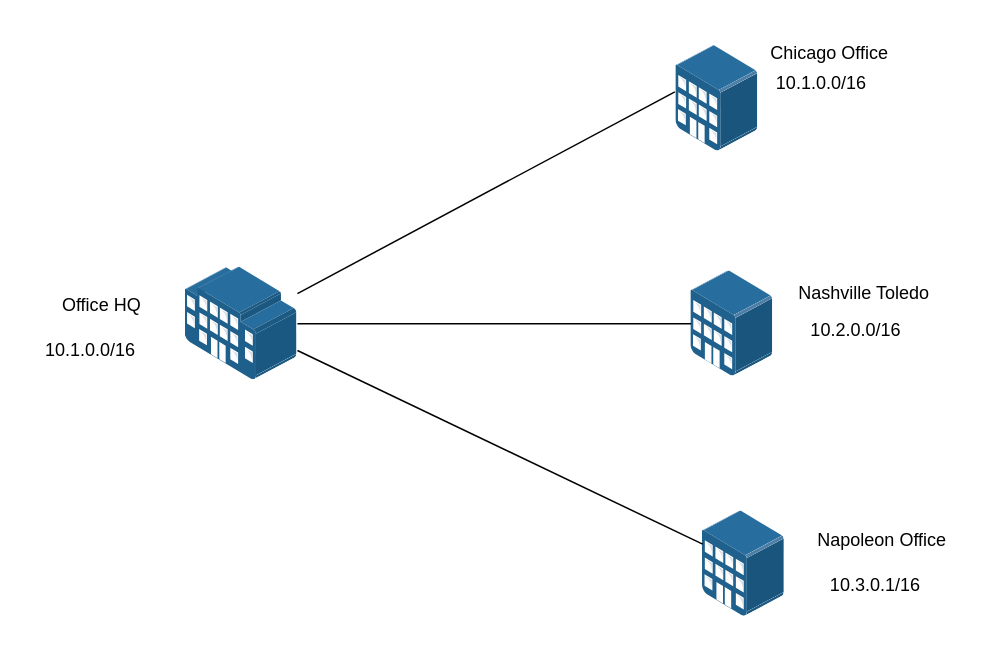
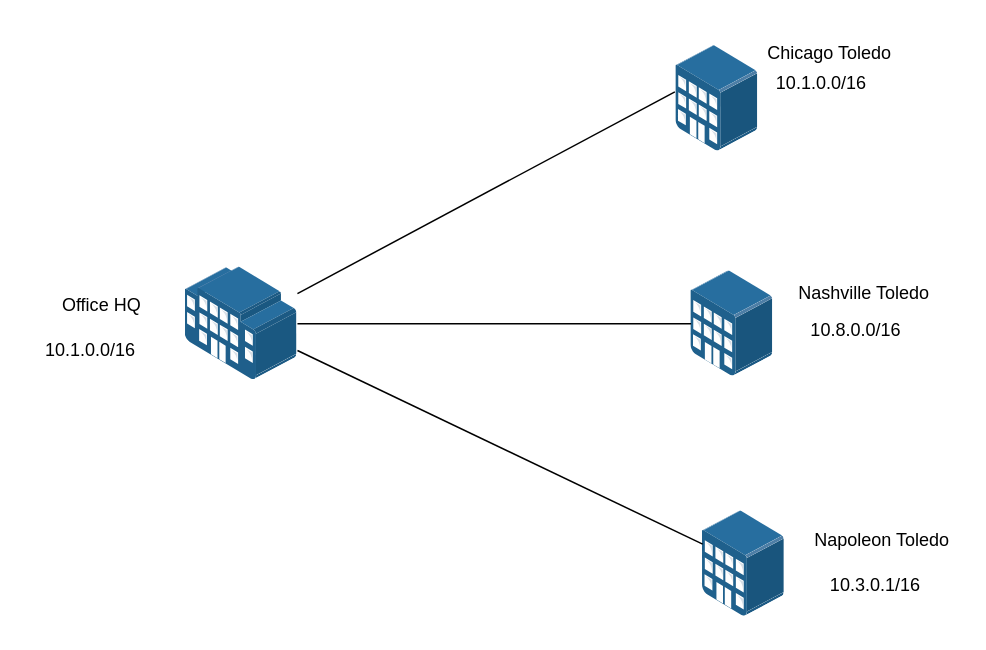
(830, 53) -> (830, 53)
(856, 331) -> (856, 331)
(882, 541) -> (882, 541)
